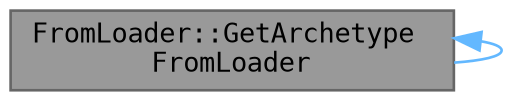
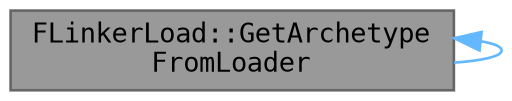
(232, 50) -> (232, 50)
